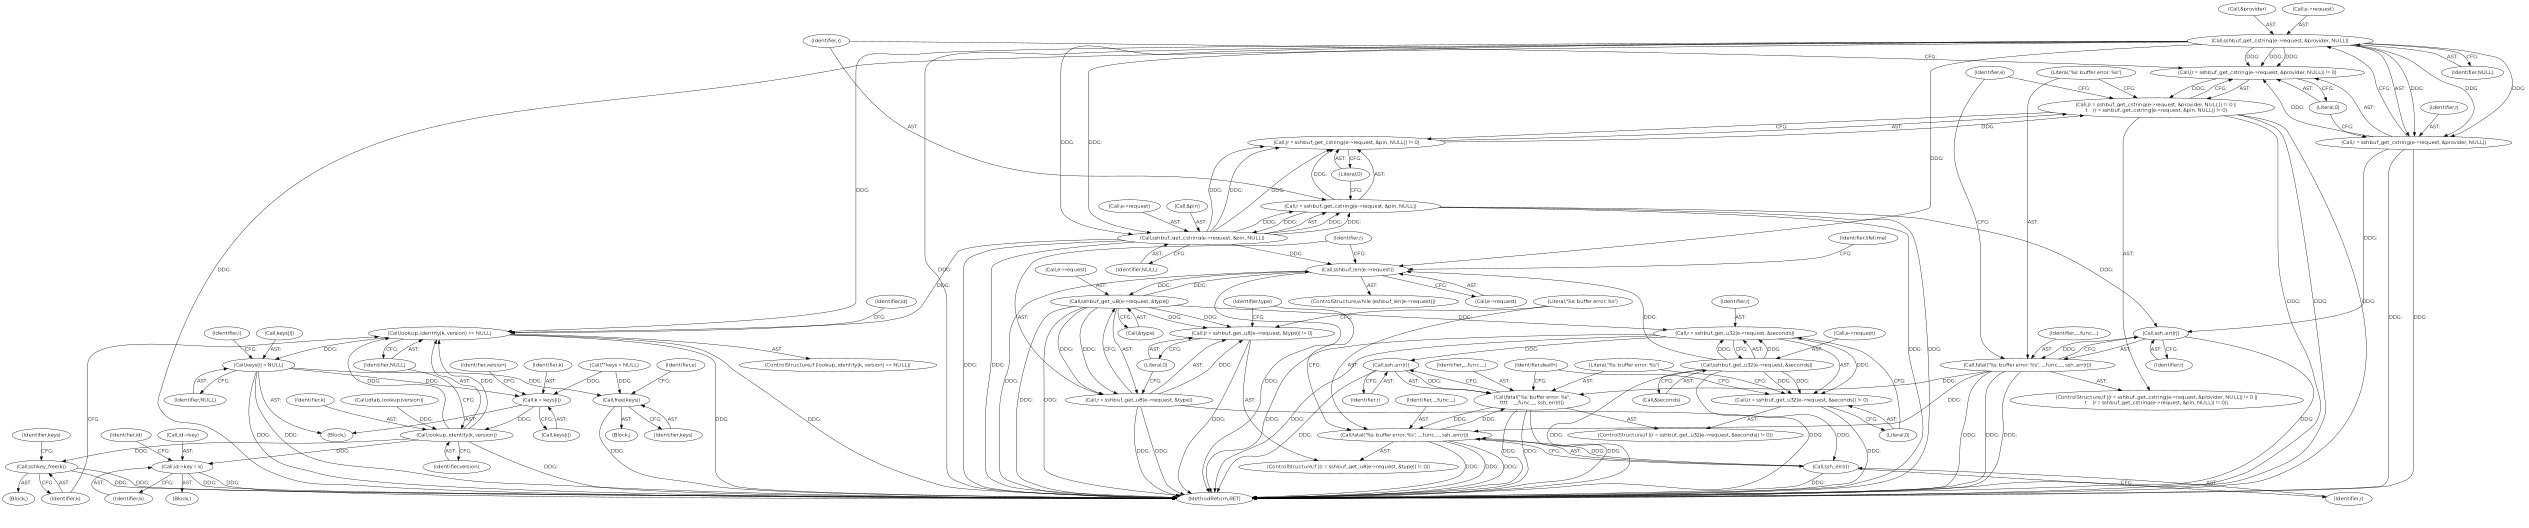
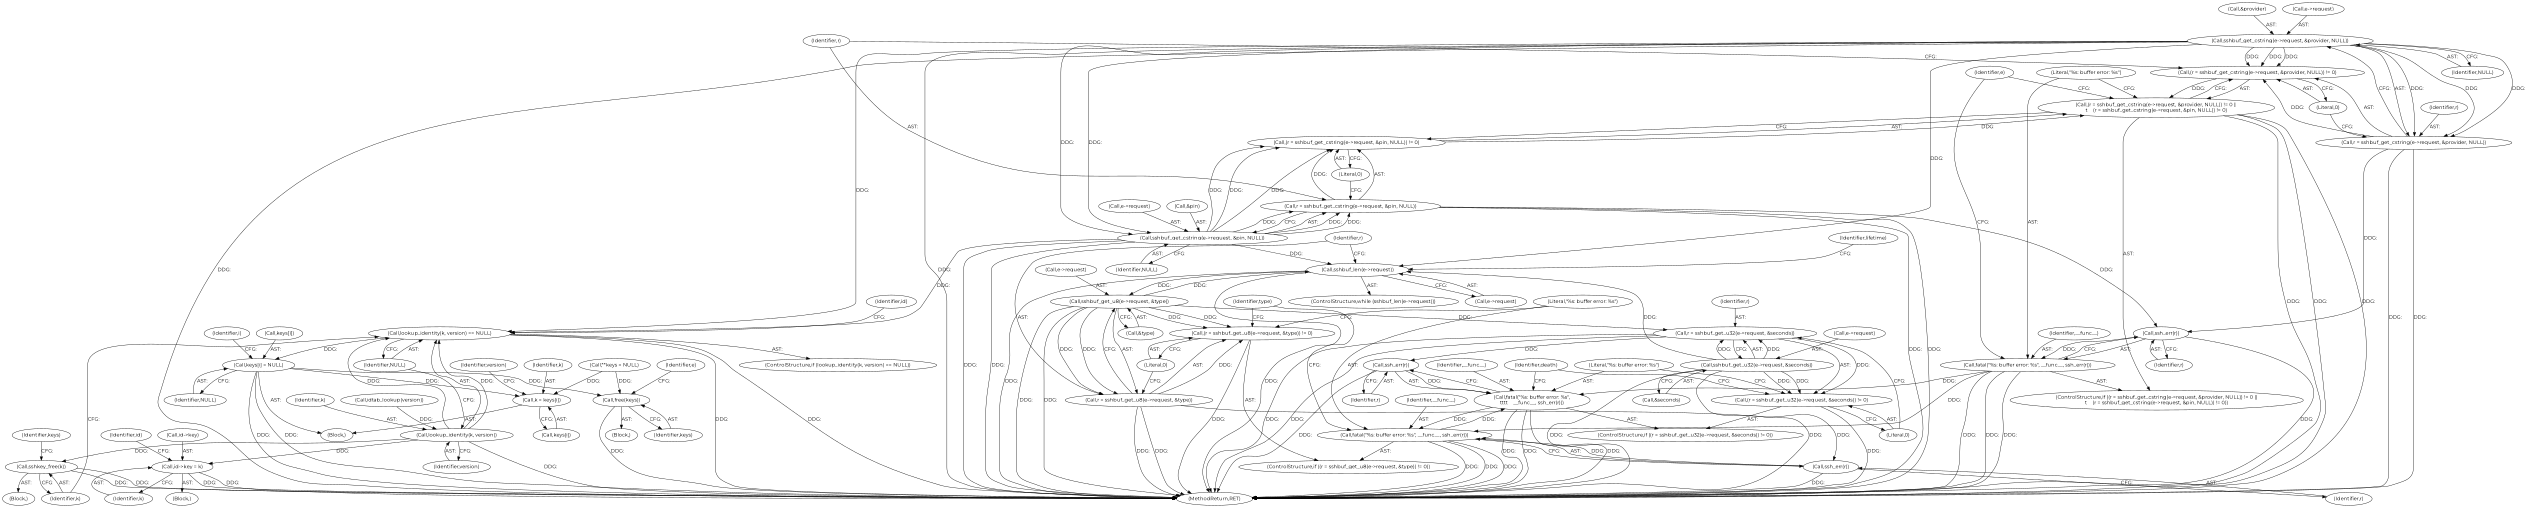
(1291, 222) -> (1291, 222)
(512, 420) -> none
